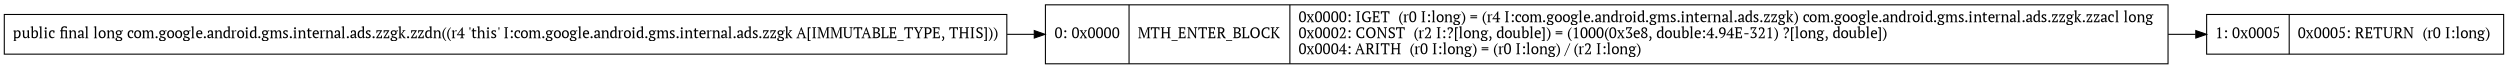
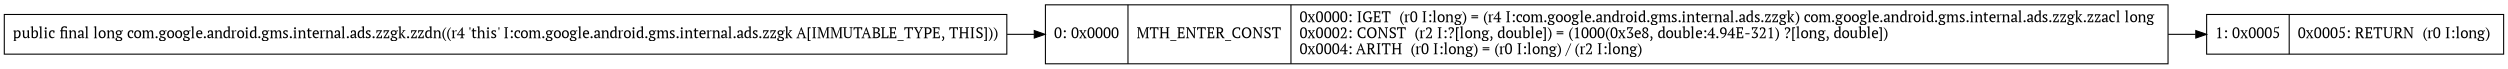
(1209, 34) -> (1209, 34)
